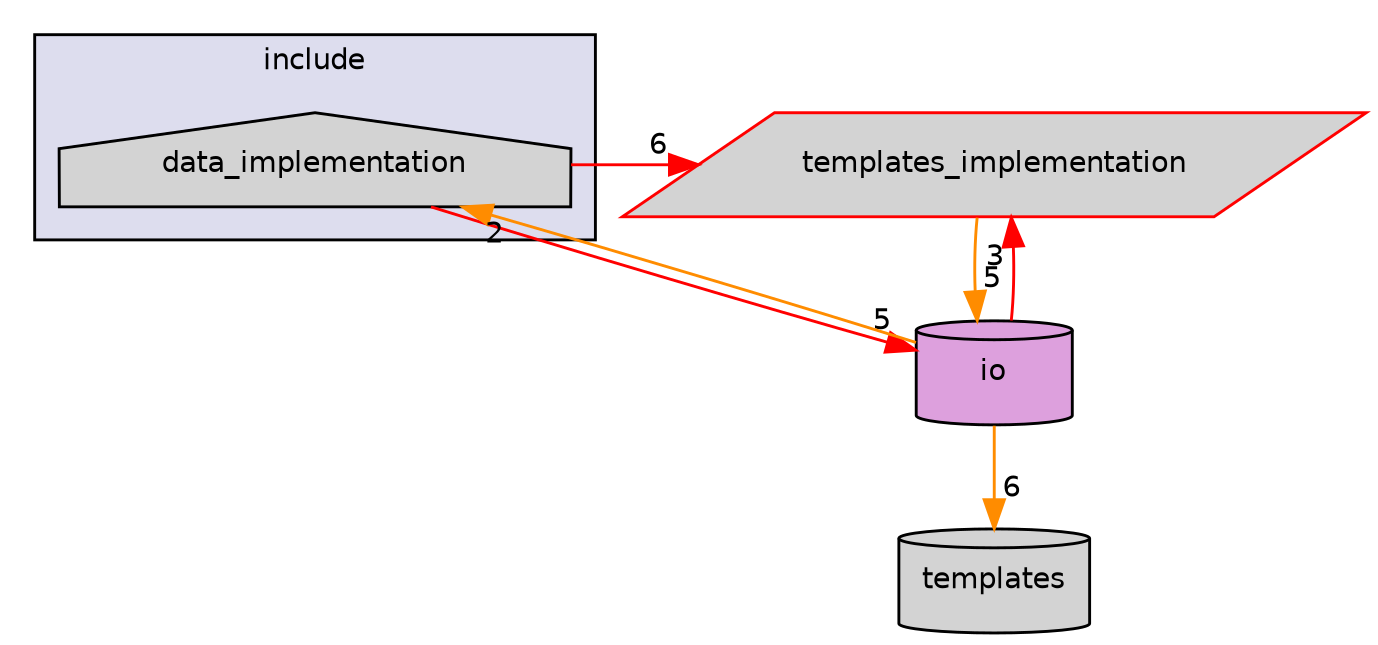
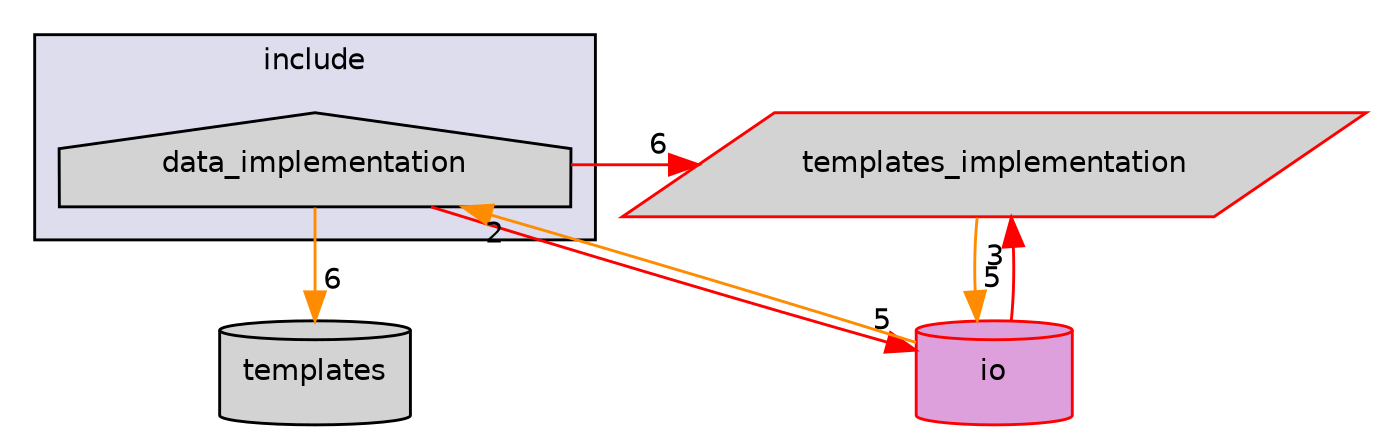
(994, 373) -> (994, 373)
(994, 463) -> (315, 258)
